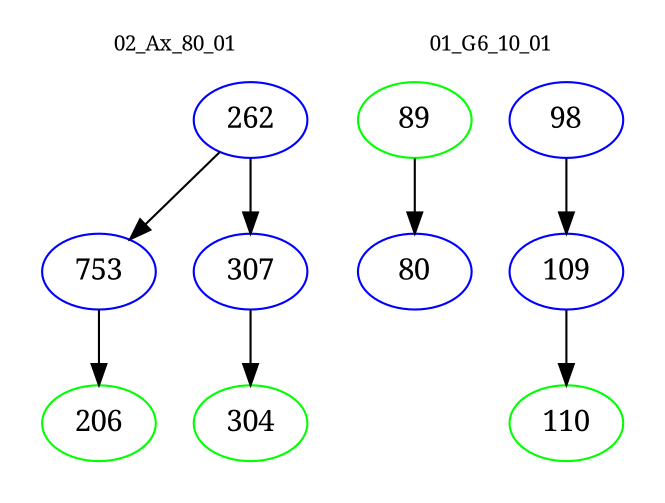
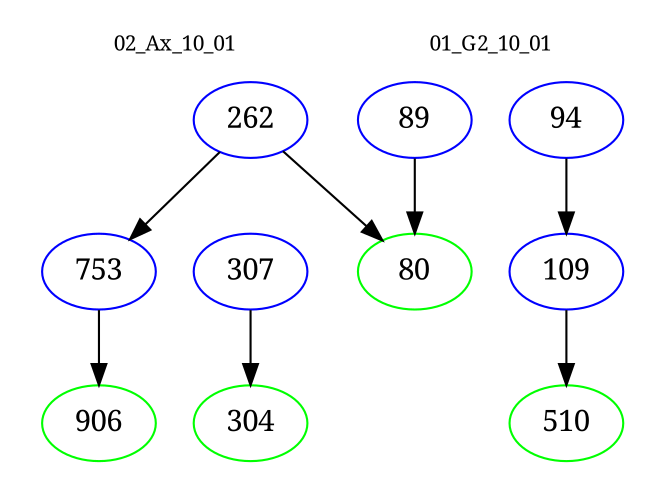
(175, 45) -> (175, 45)
(491, 45) -> (491, 45)
(415, 120) -> (415, 120)
(566, 120) -> (566, 120)
(251, 185) -> (310, 176)
(415, 272) -> (415, 272)
(99, 423) -> (99, 423)
(566, 423) -> (566, 423)
